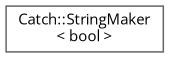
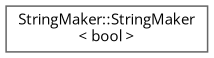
(85, 29) -> (107, 29)
